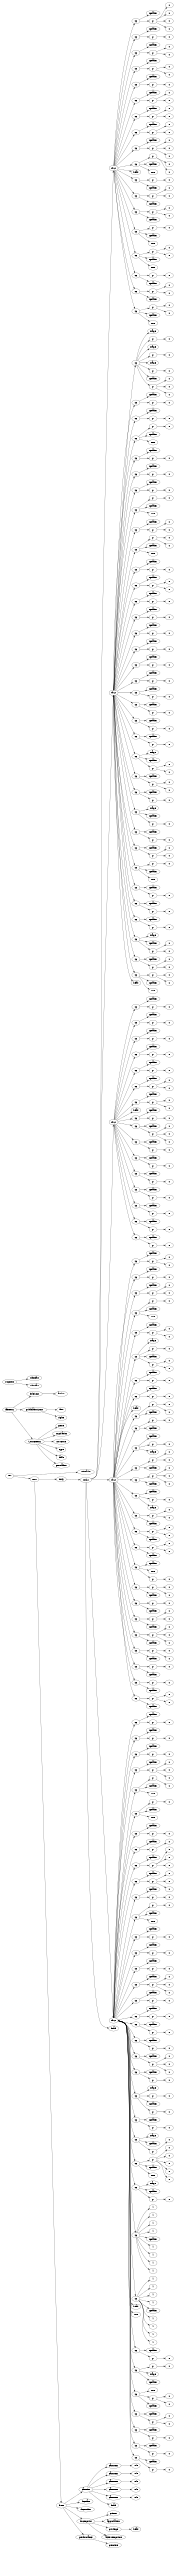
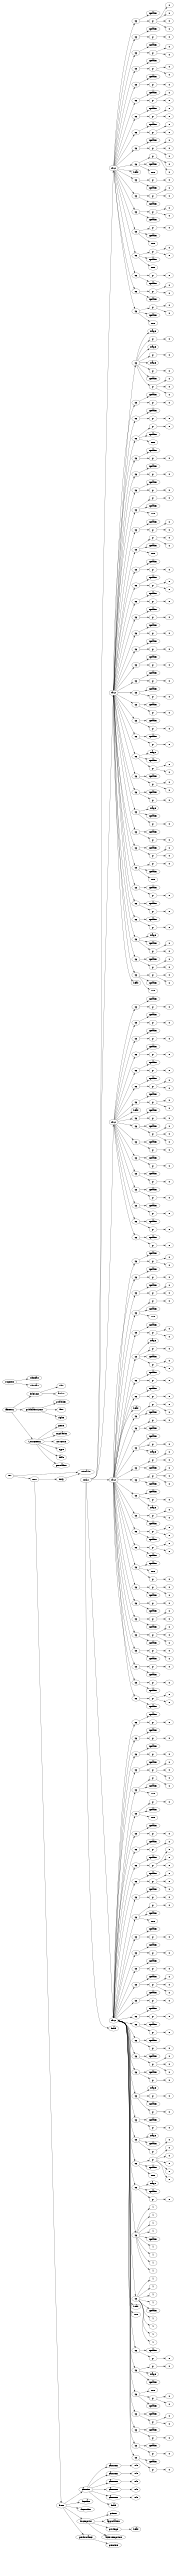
none -> (61, 1386)
none -> (61, 1402)
(72, 1480) -> (72, 1476)
